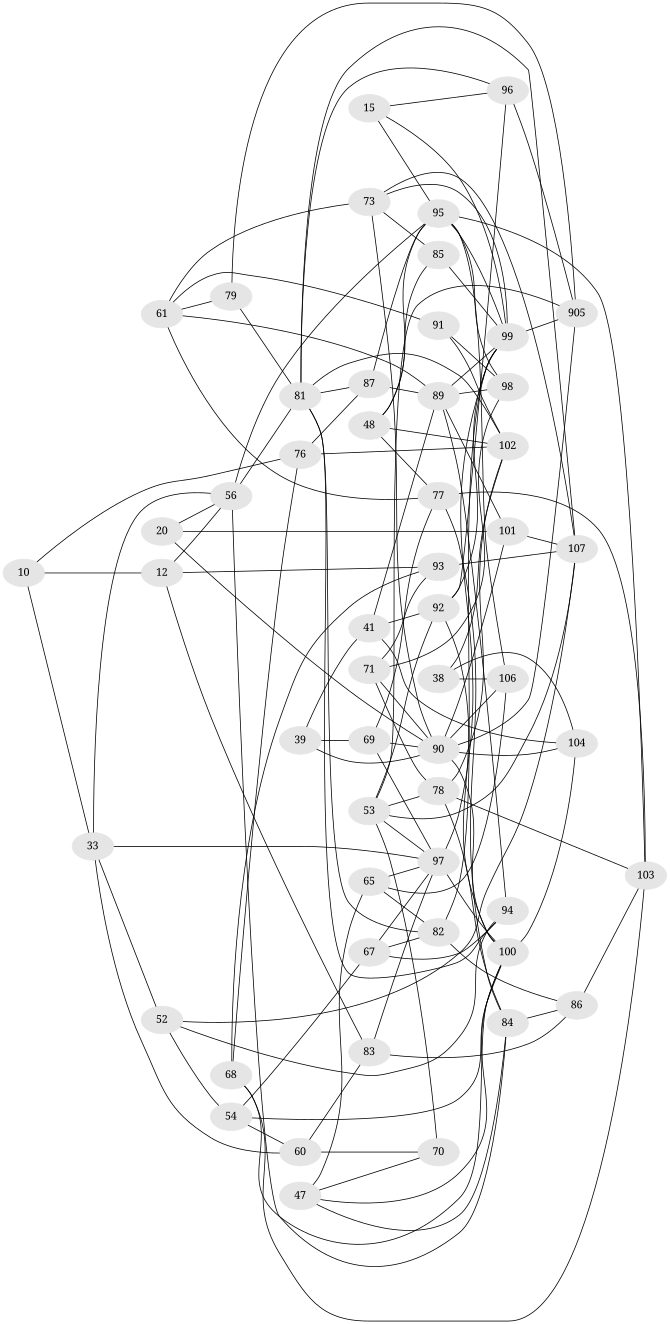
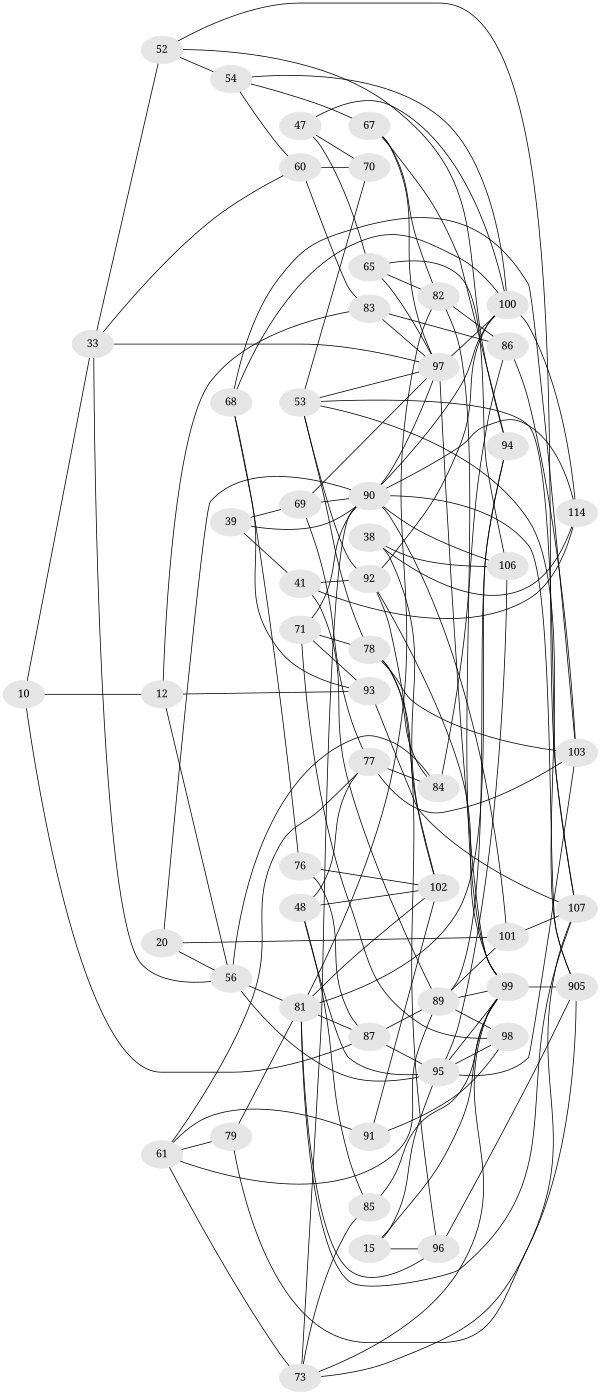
none -> (413, 429)
(149, 488) -> (96, 997)
(577, 743) -> (577, 513)
(470, 1201) -> none
